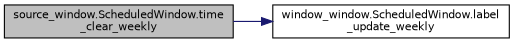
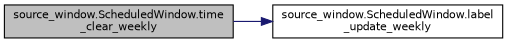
(391, 21) -> (388, 21)
